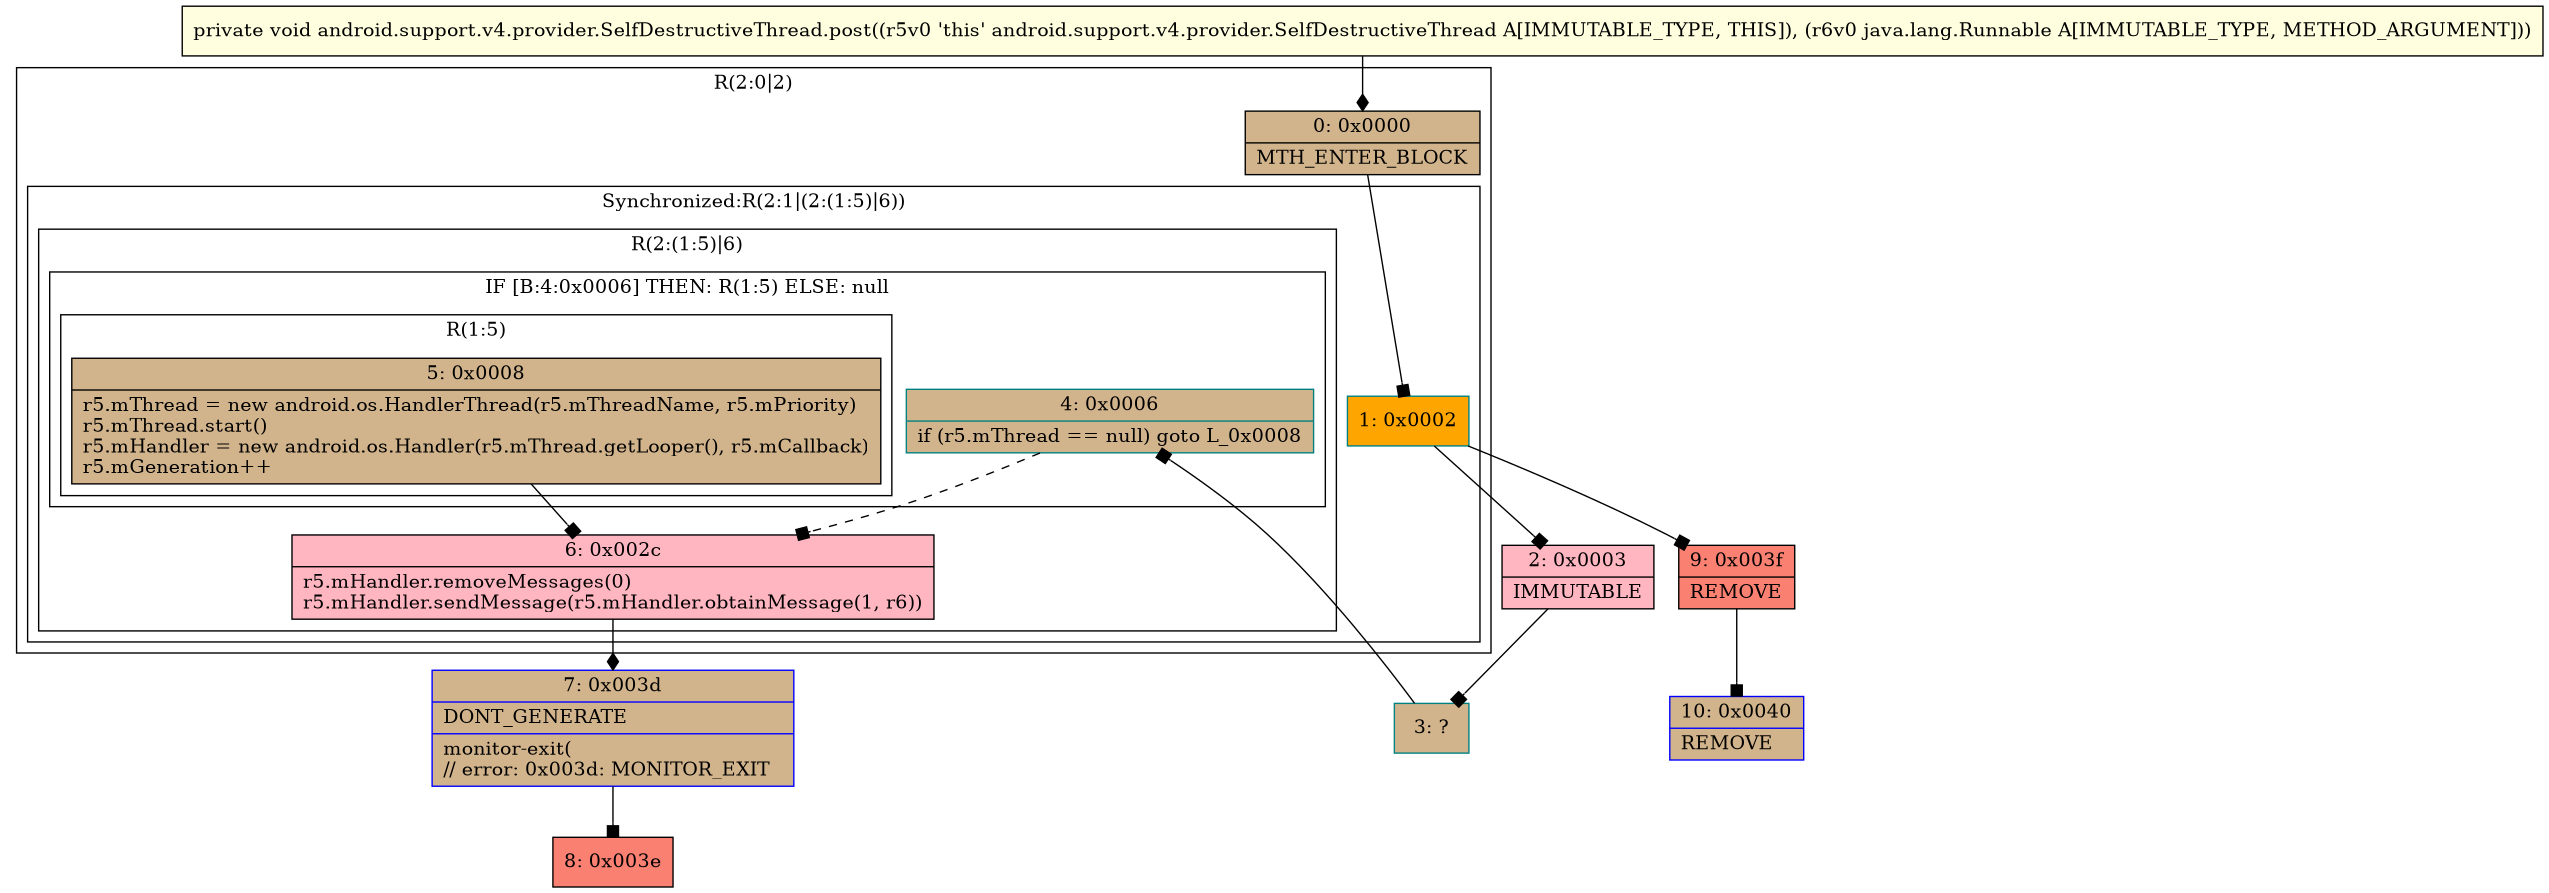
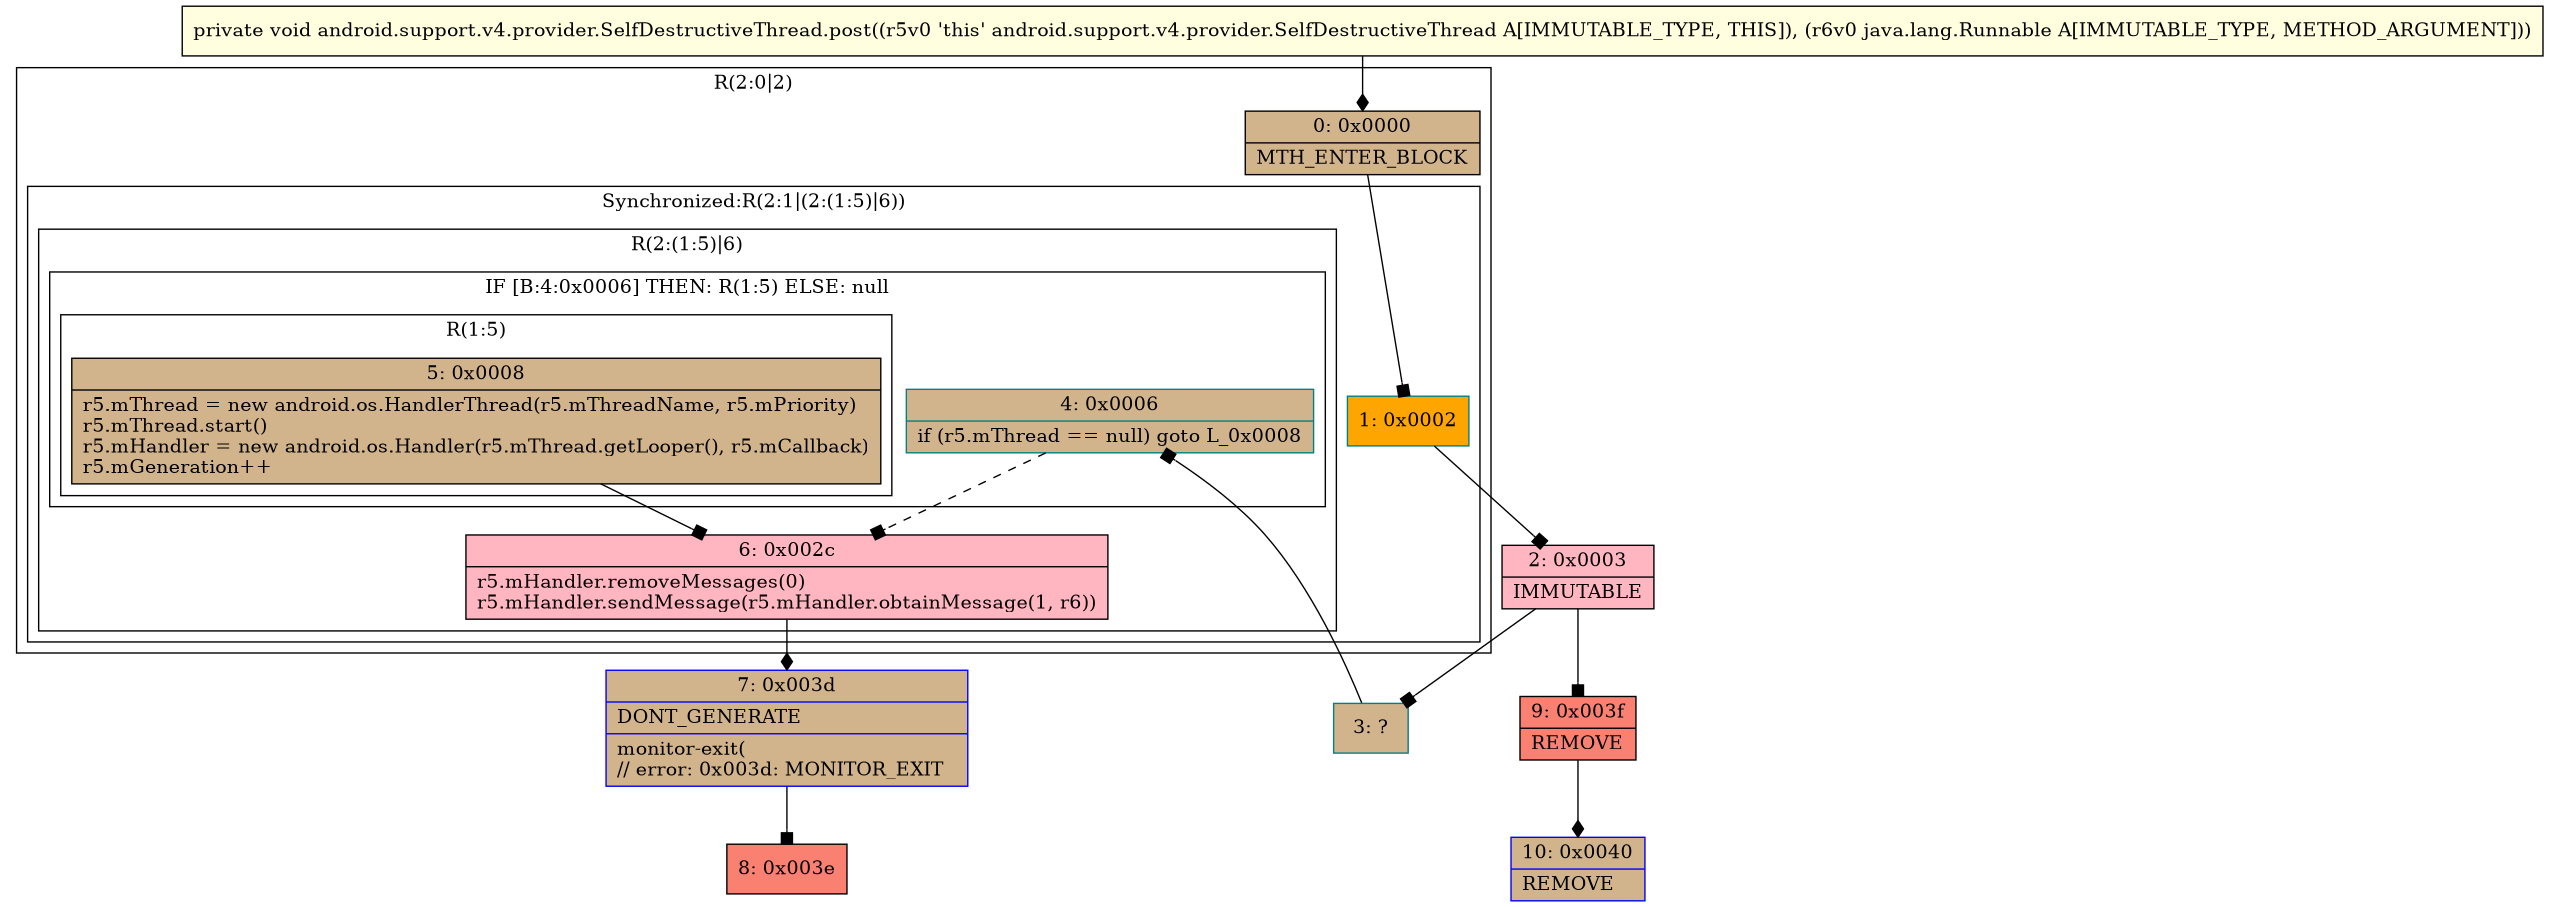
(1572, 490) -> (1578, 645)
(1737, 645) -> (1578, 790)
